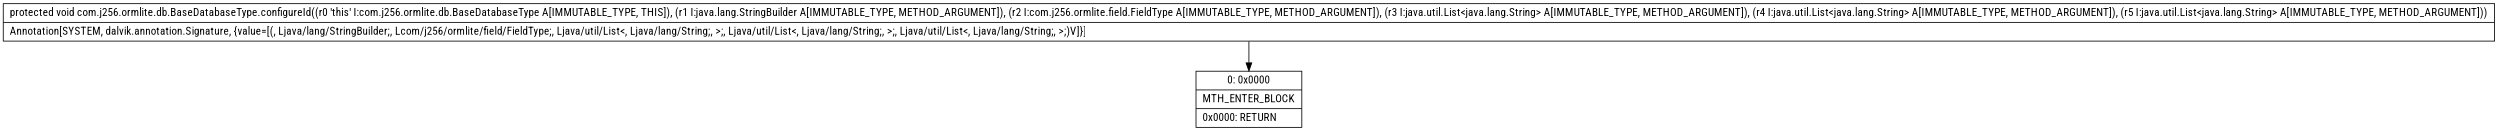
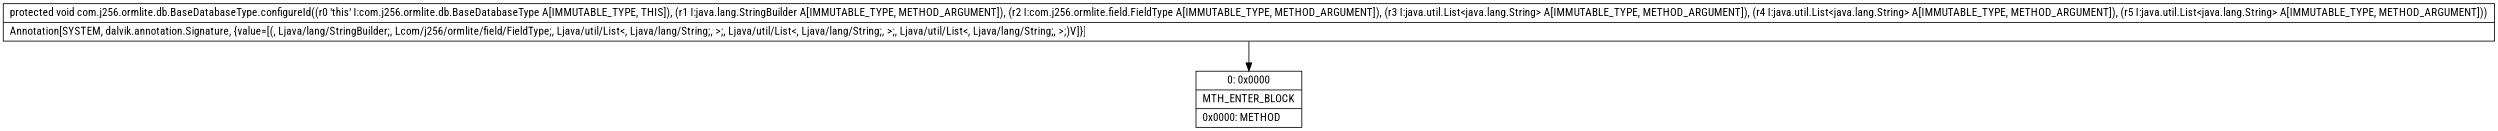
(1244, 118) -> (1246, 118)
